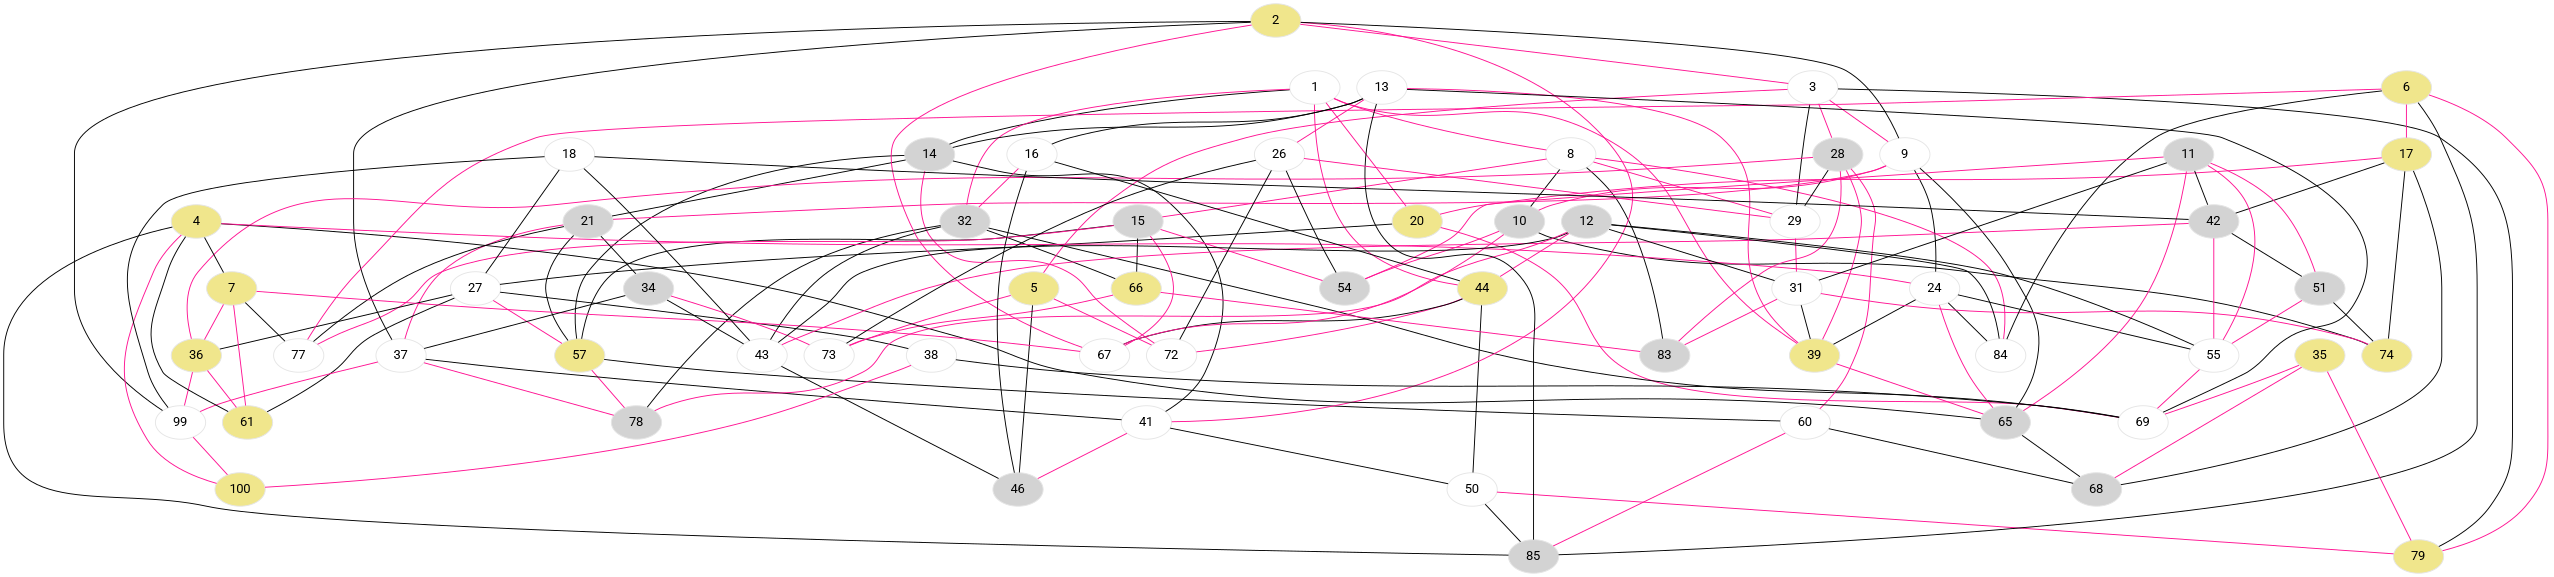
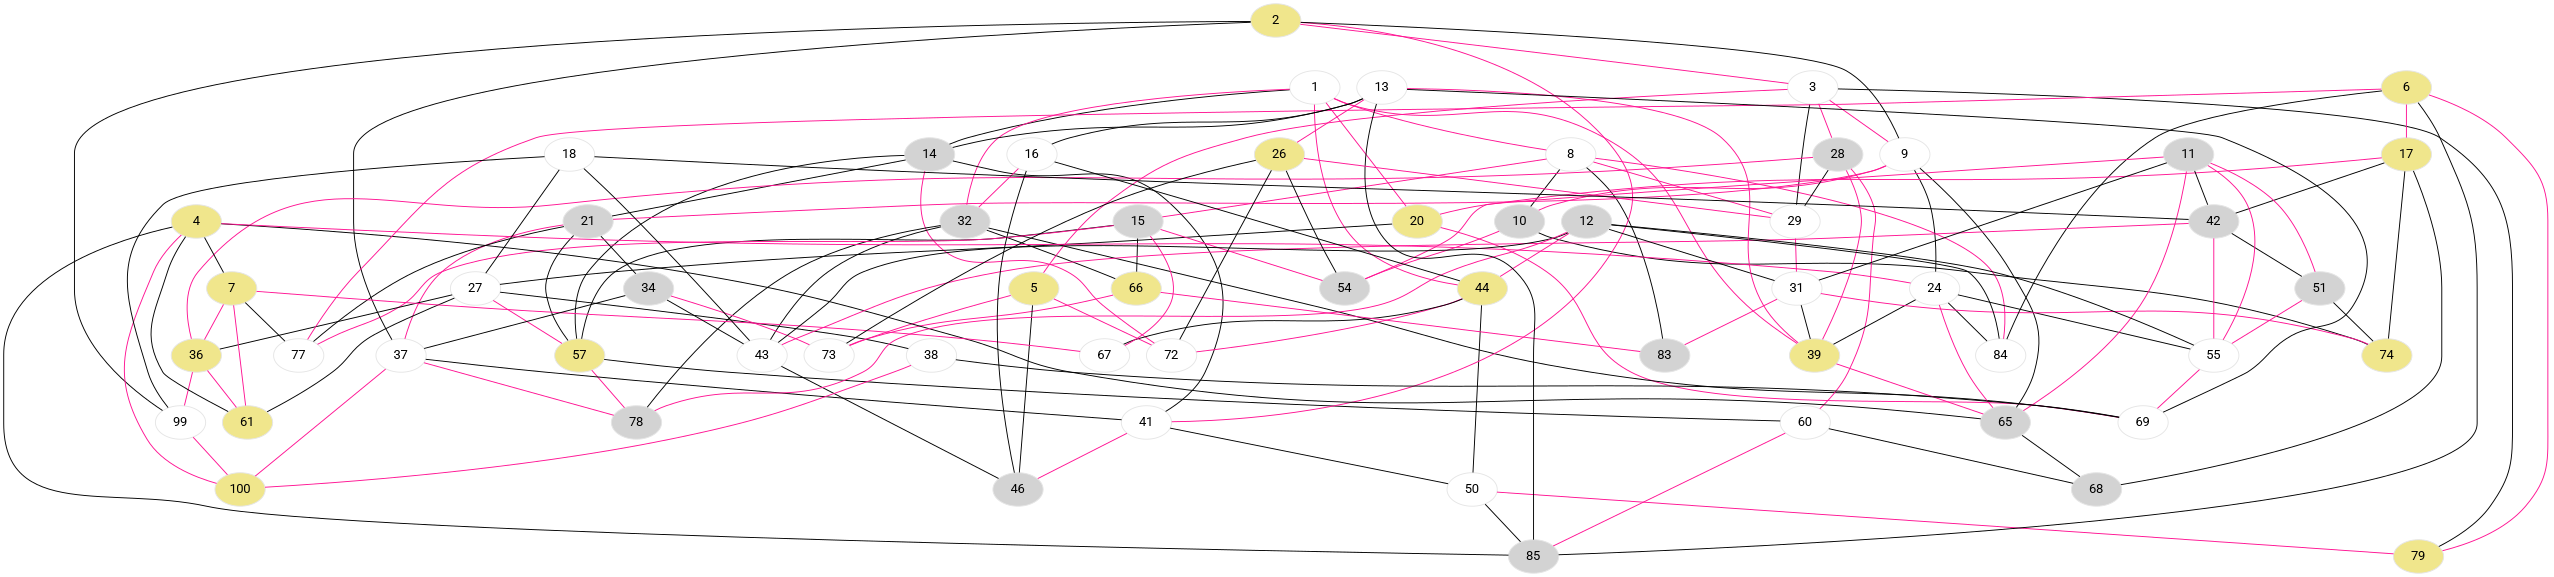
(938, 107) -> none
(1280, 154) -> (1280, 154)
(1803, 257) -> none
(1323, 319) -> none
(2320, 355) -> none
(288, 384) -> (320, 423)
